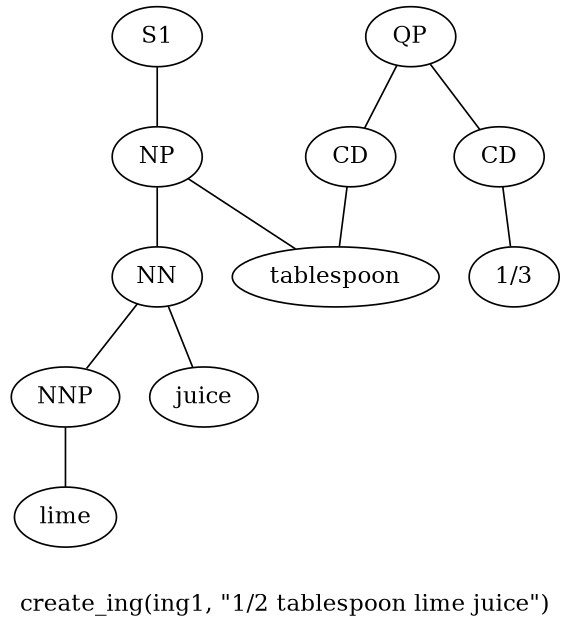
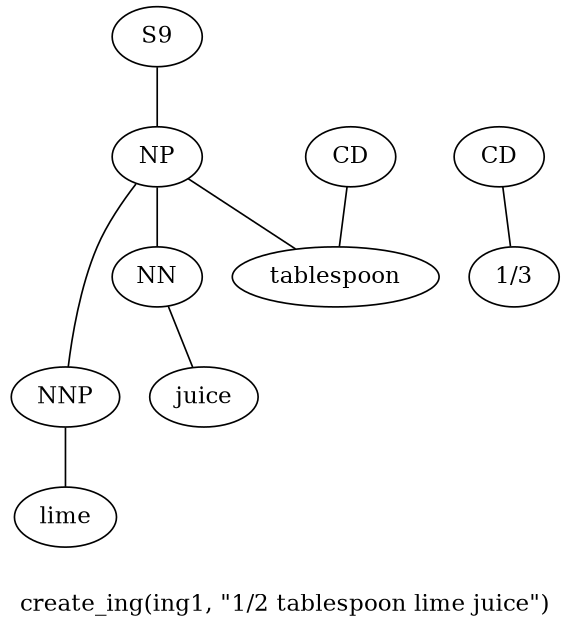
(157, 37) -> (157, 37)
(411, 37) -> none
(112, 336) -> (89, 270)
